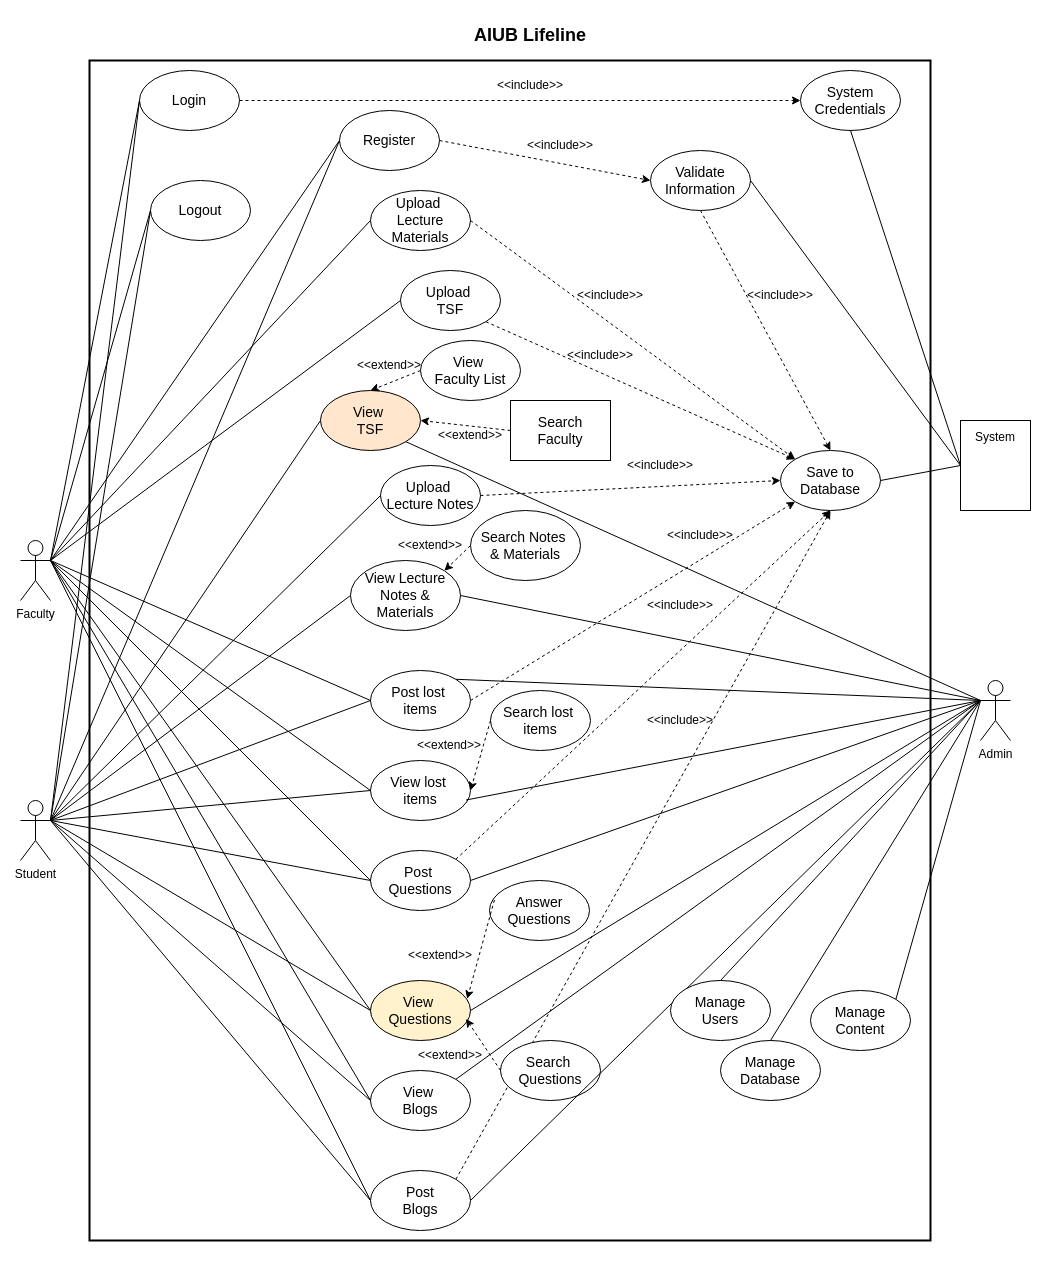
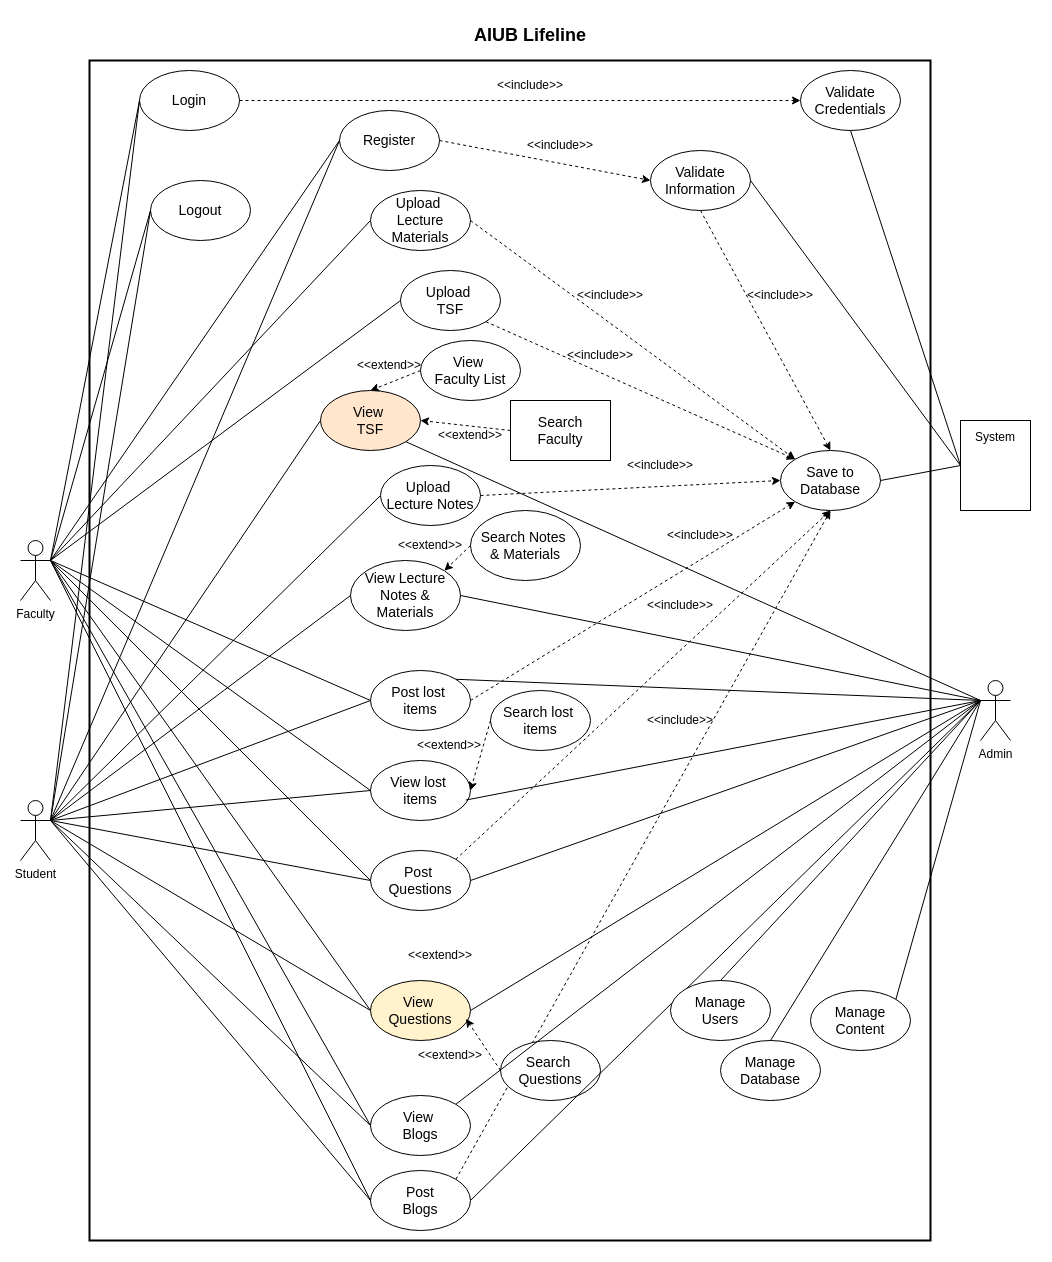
(851, 101) -> (851, 101)
(540, 911) -> none
(482, 946) -> none
(421, 1101) -> (421, 1126)
